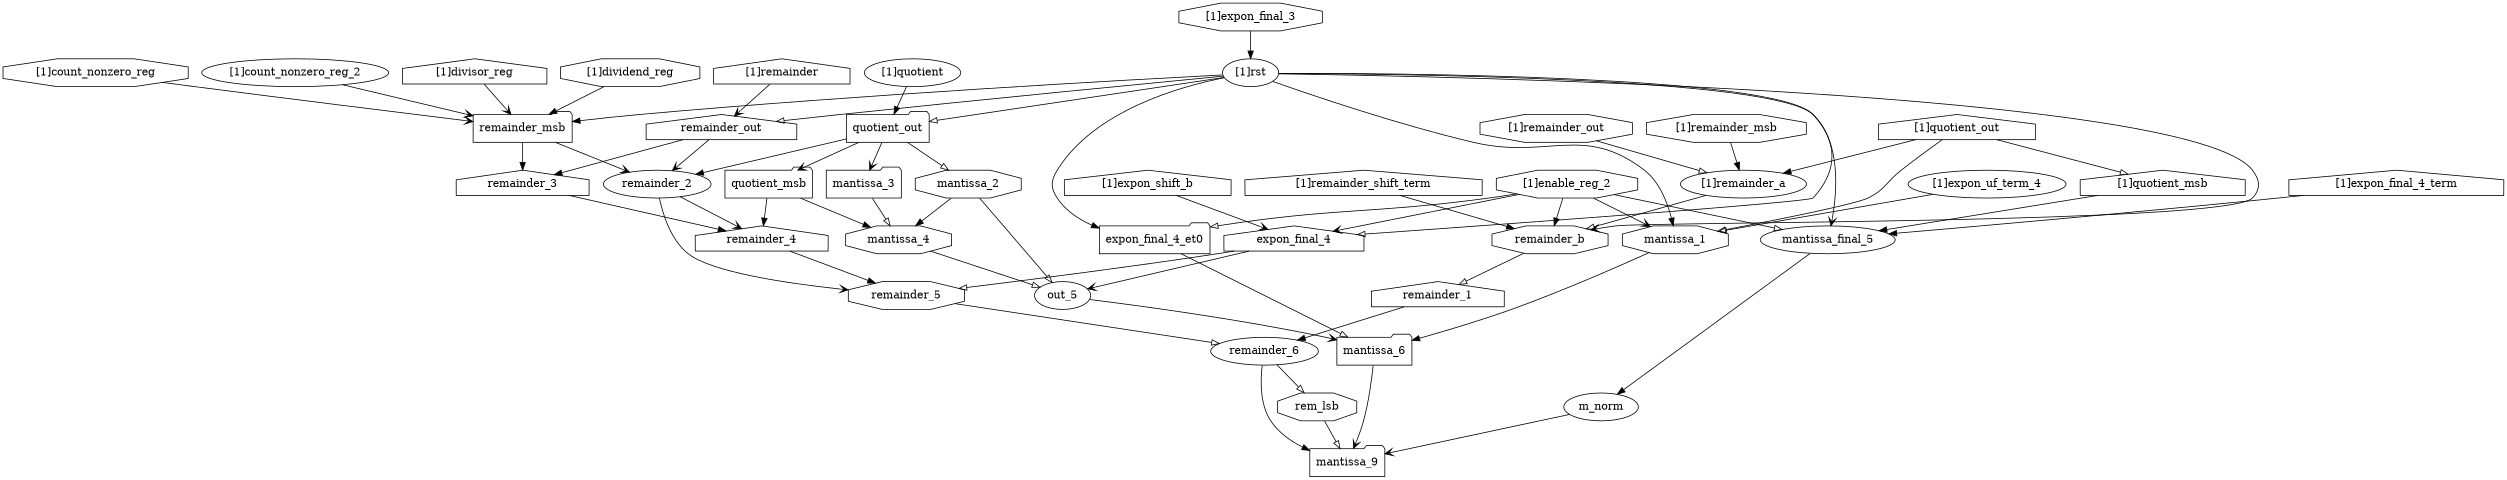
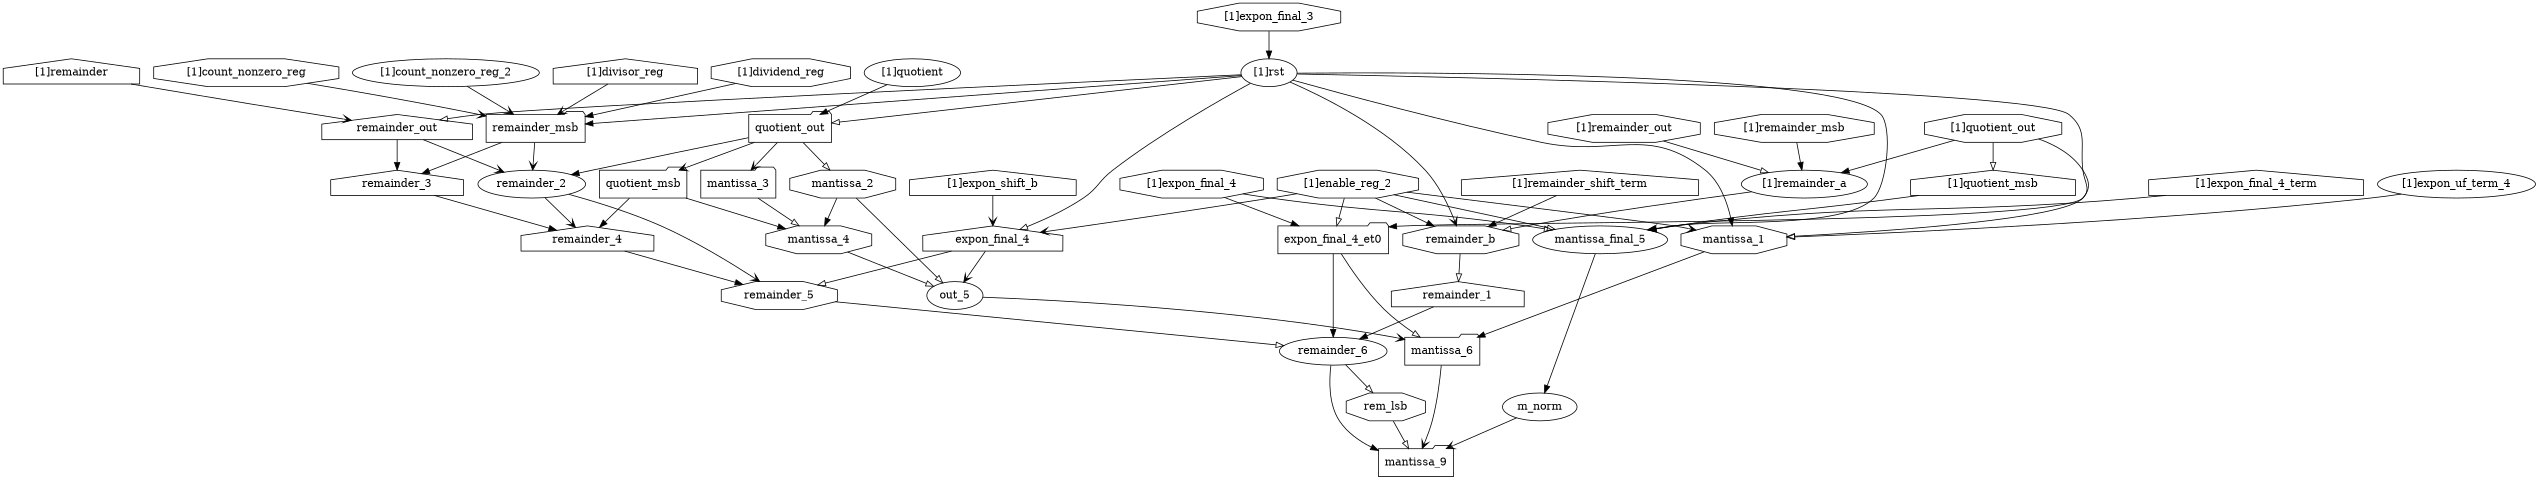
(1957, 128) -> (1993, 128)
none -> (1192, 184)
none -> (1333, 292)
